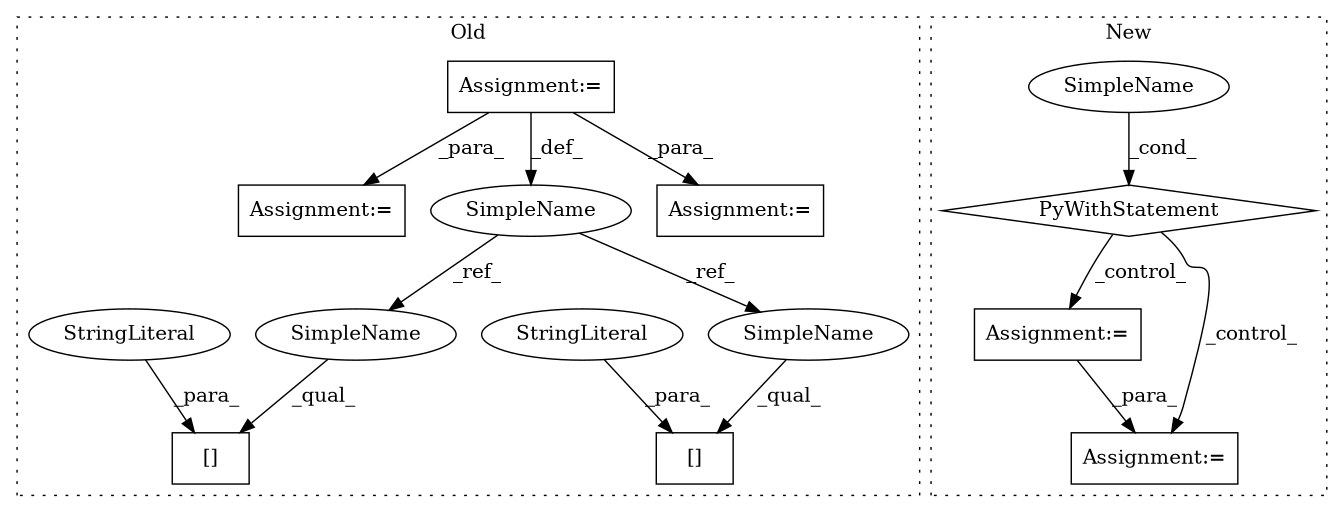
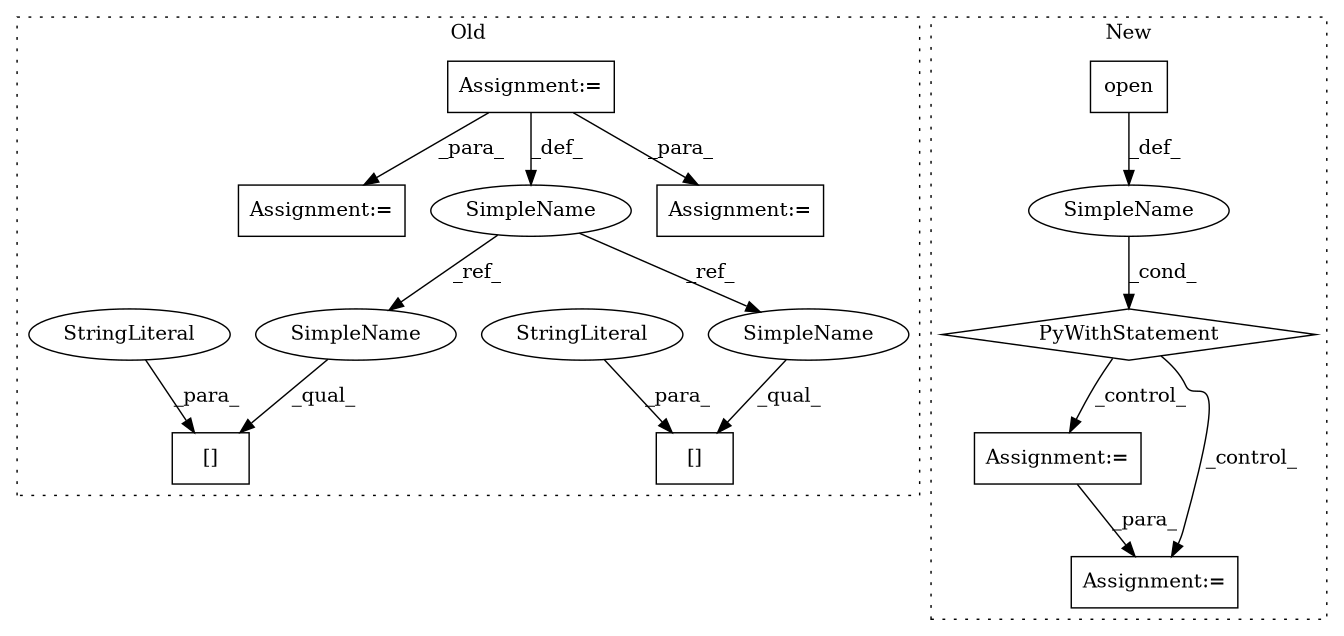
none -> (1129, 87)
